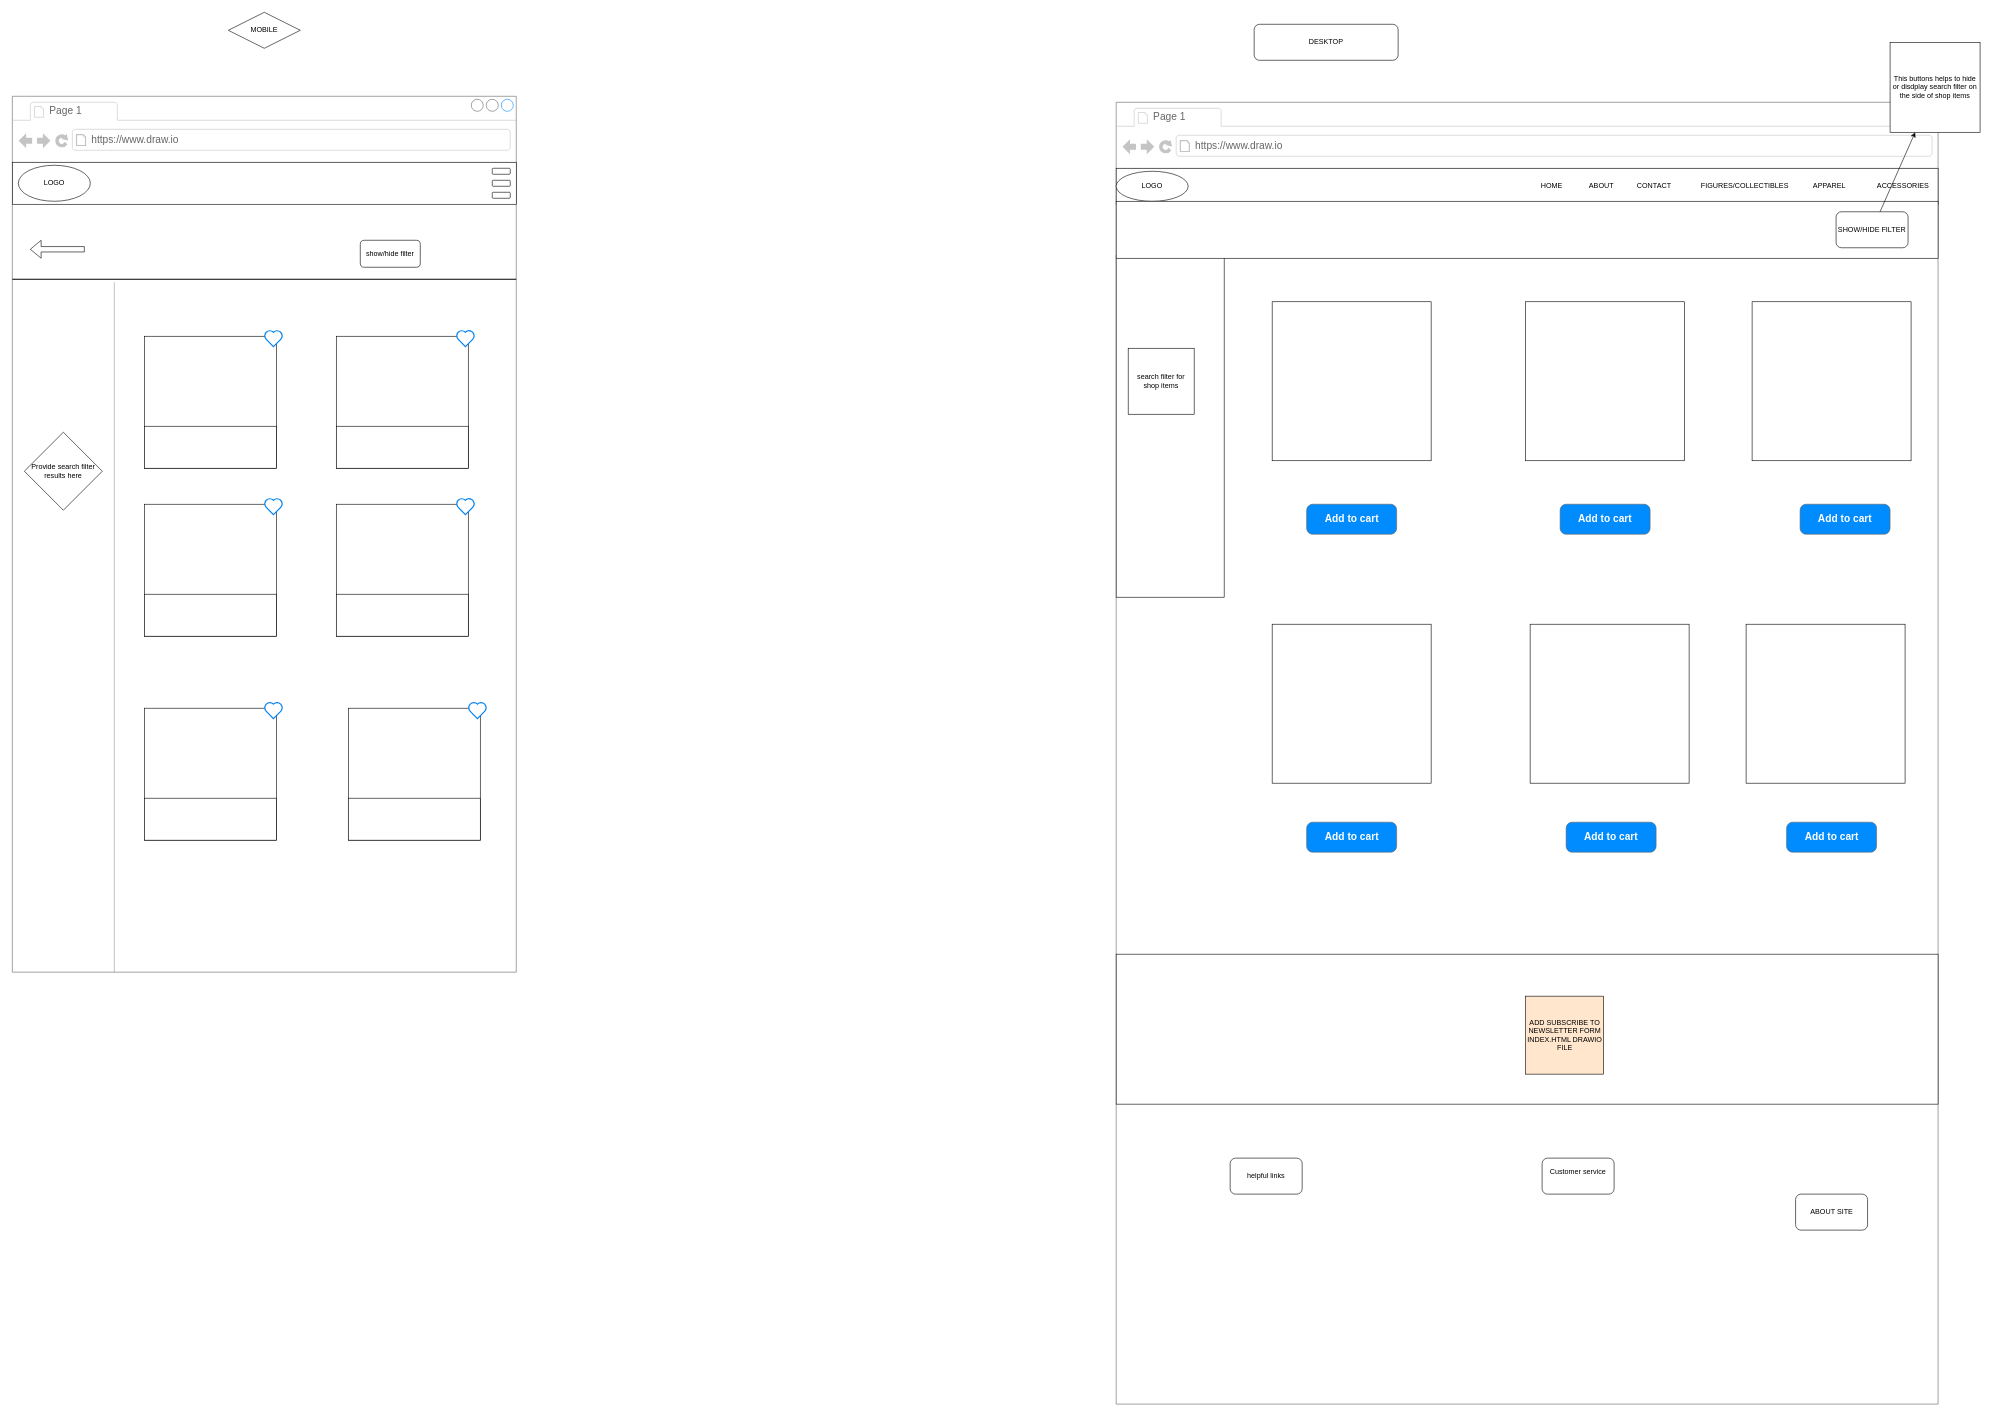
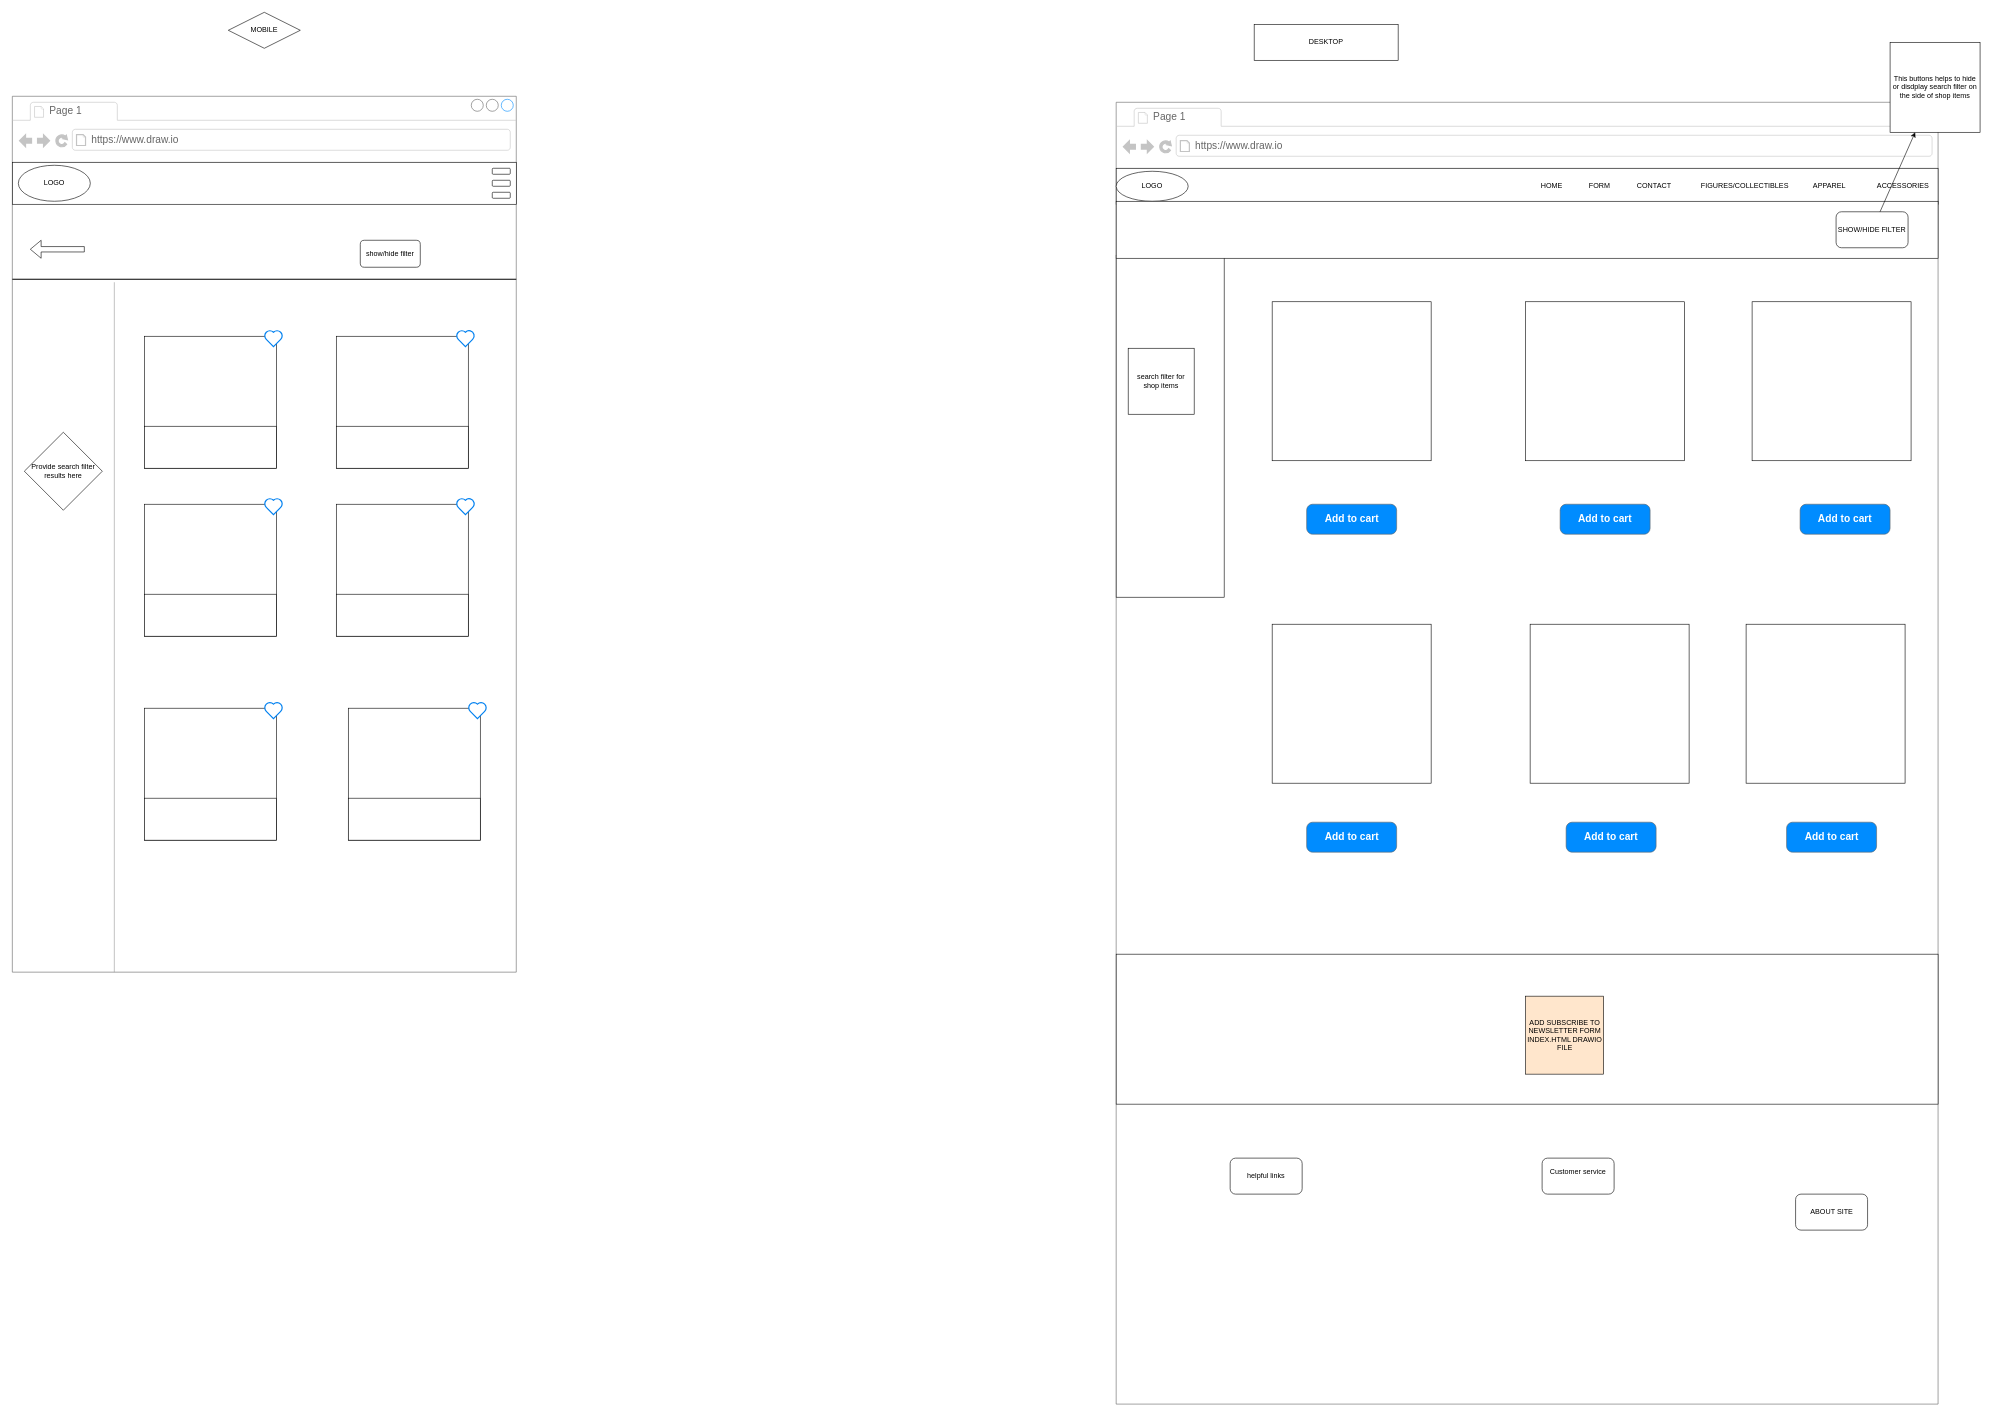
(1326, 42) -> (1326, 42)
(1527, 186) -> (1527, 186)
